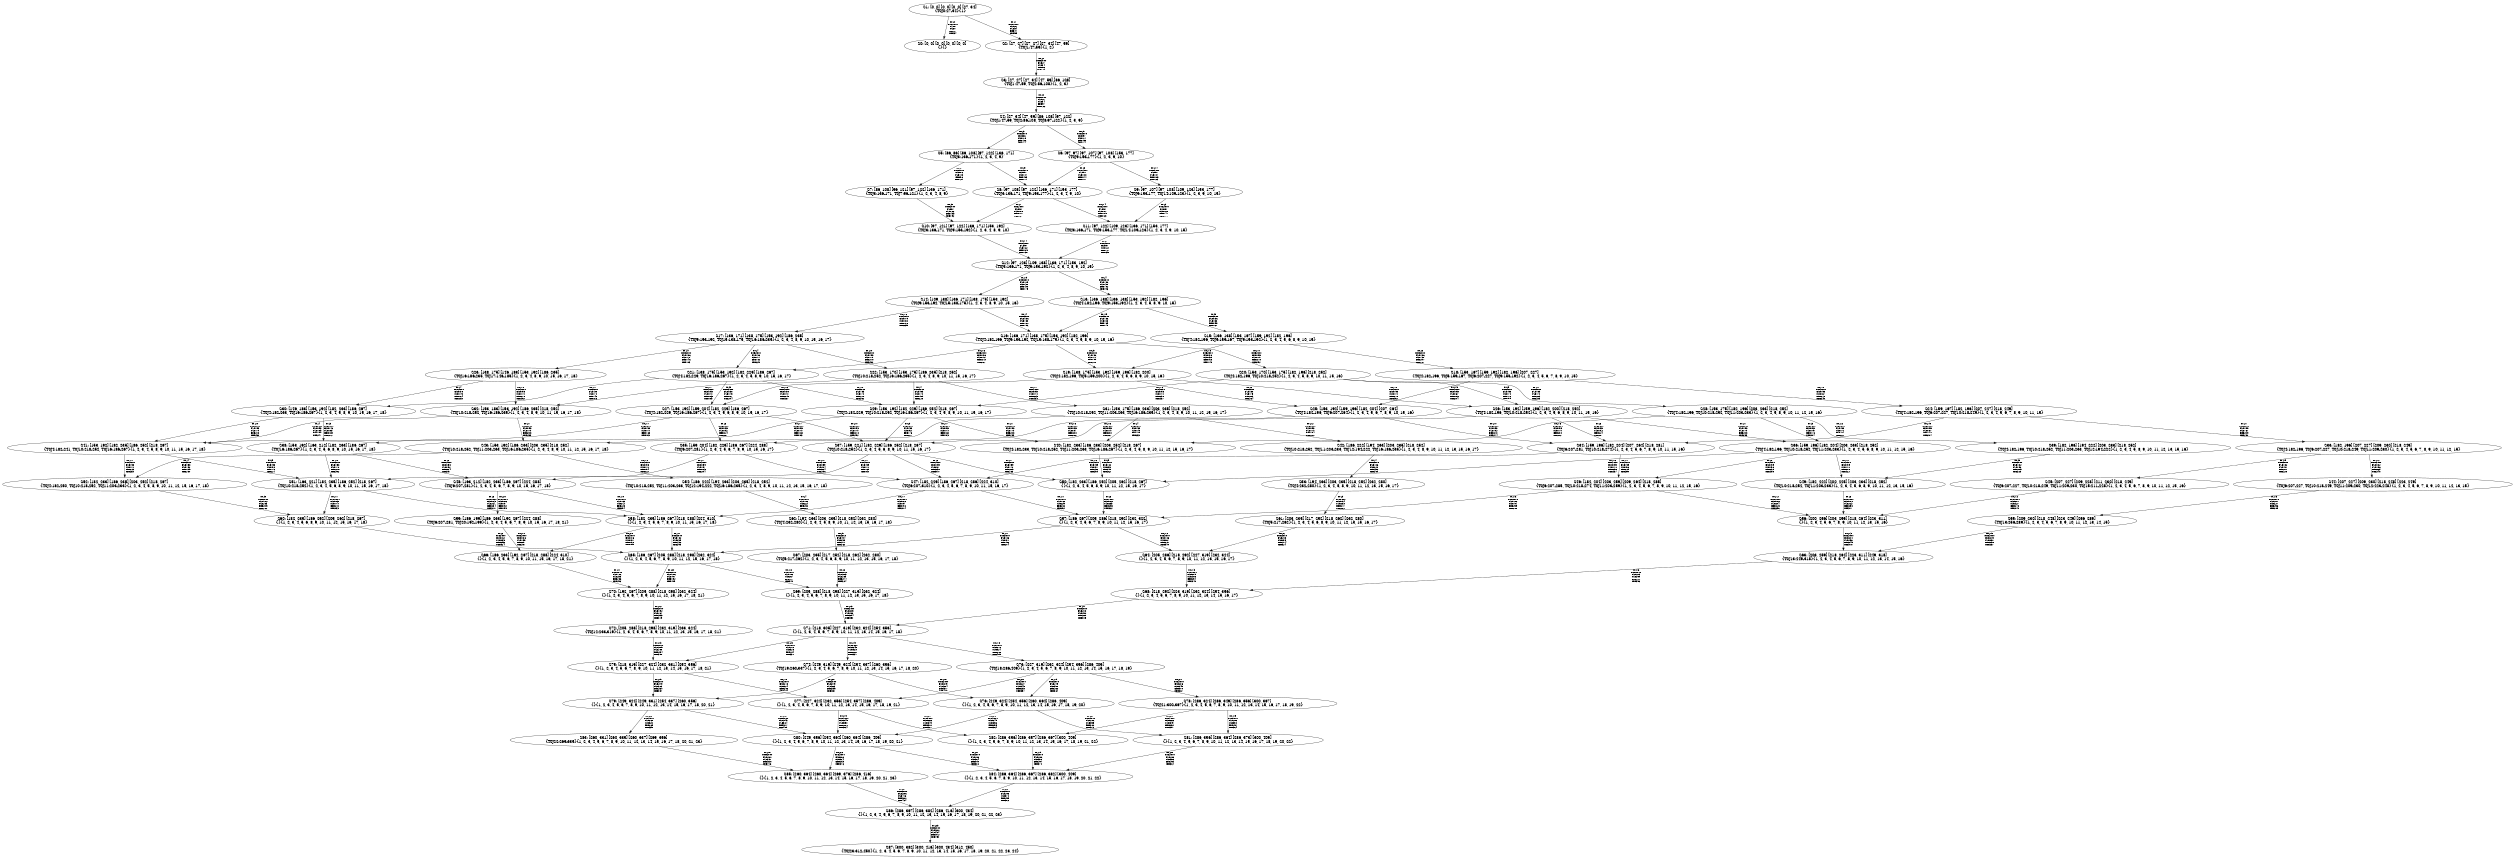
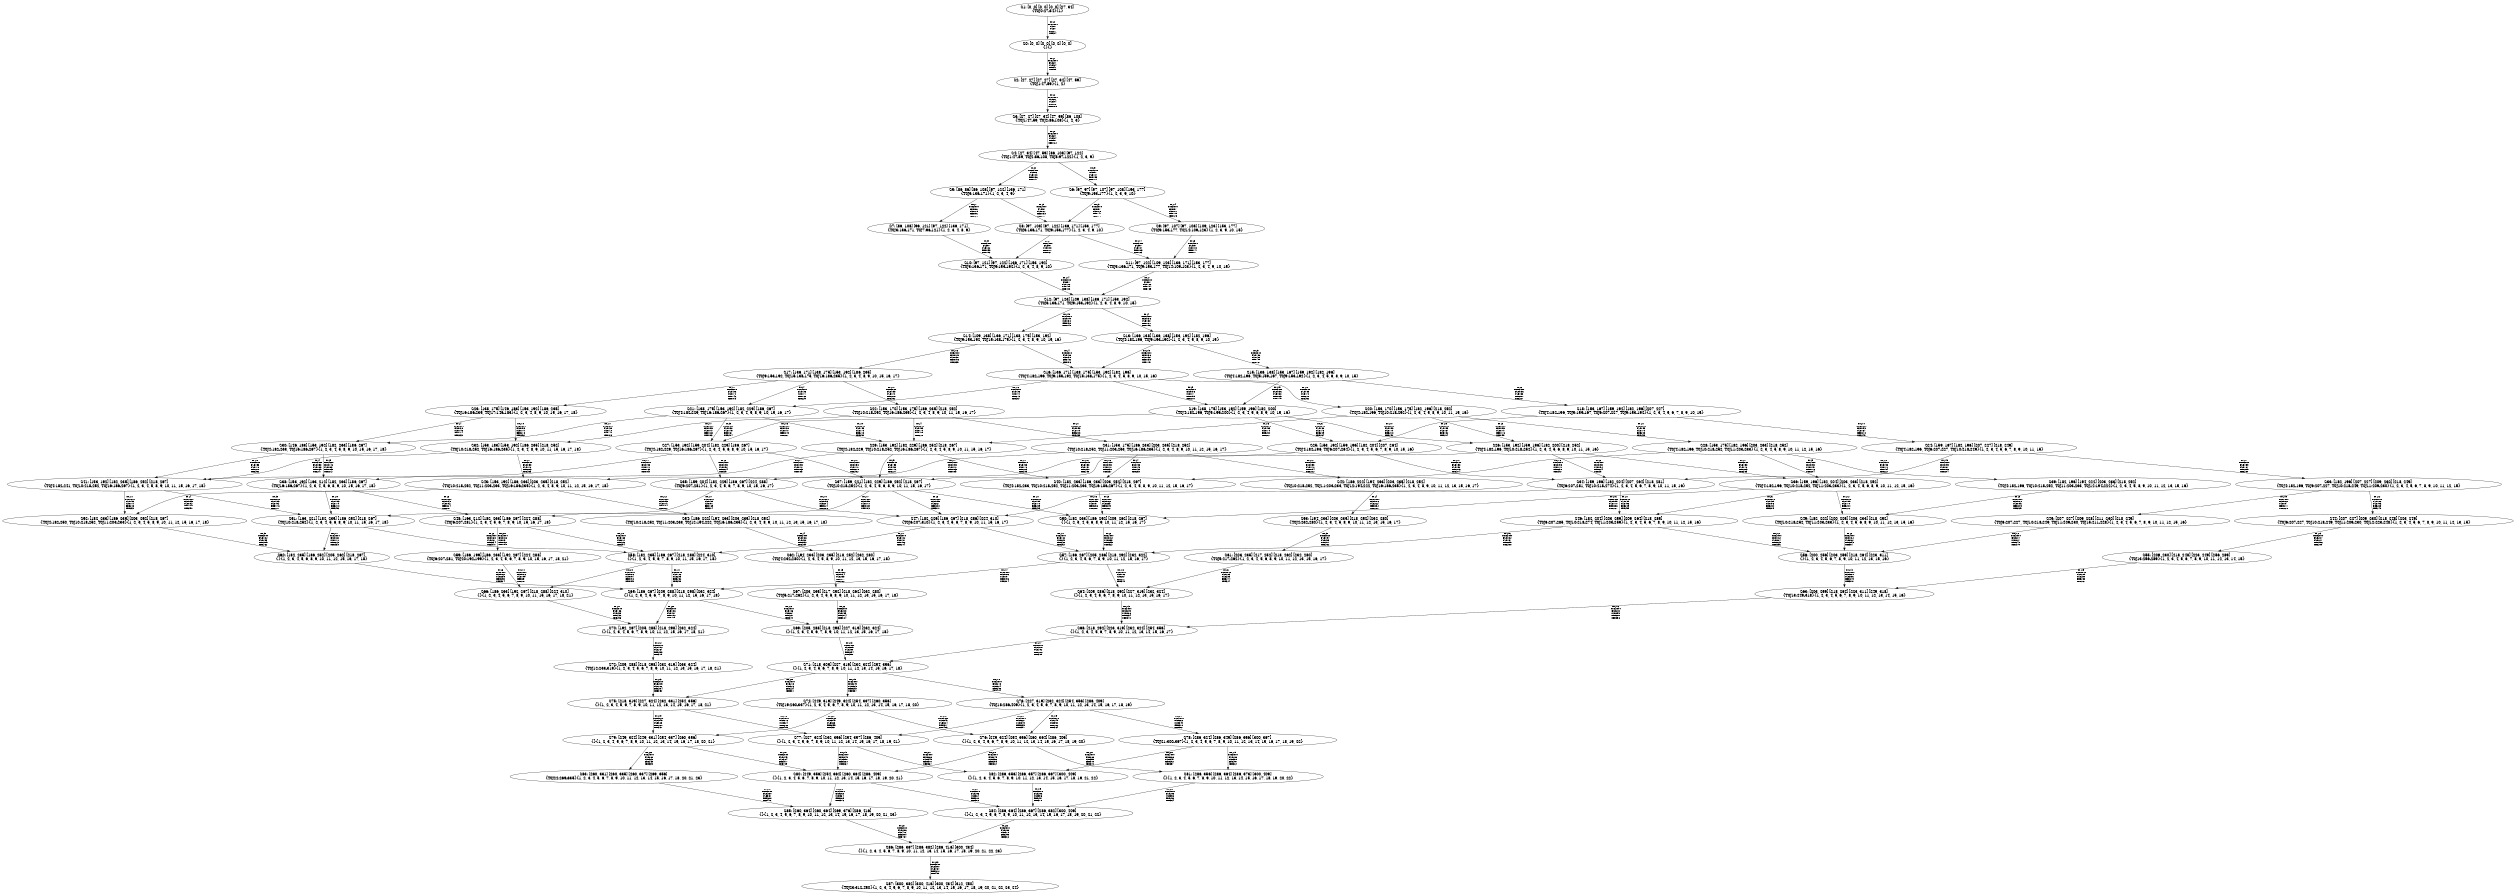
(992, 27) -> (1048, 63)
